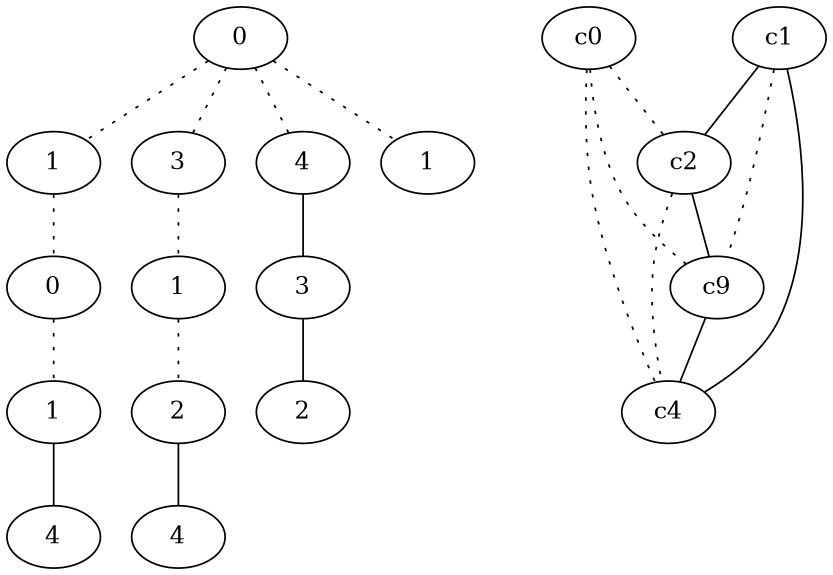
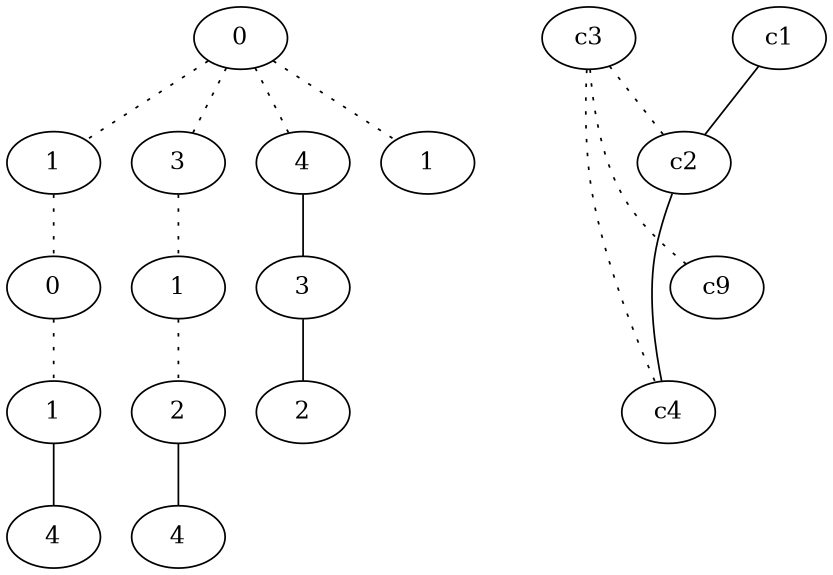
(589, 38) -> (589, 38)
(754, 164) -> none
(701, 225) -> none
(799, 248) -> none
(652, 287) -> (652, 287)
(693, 350) -> none
